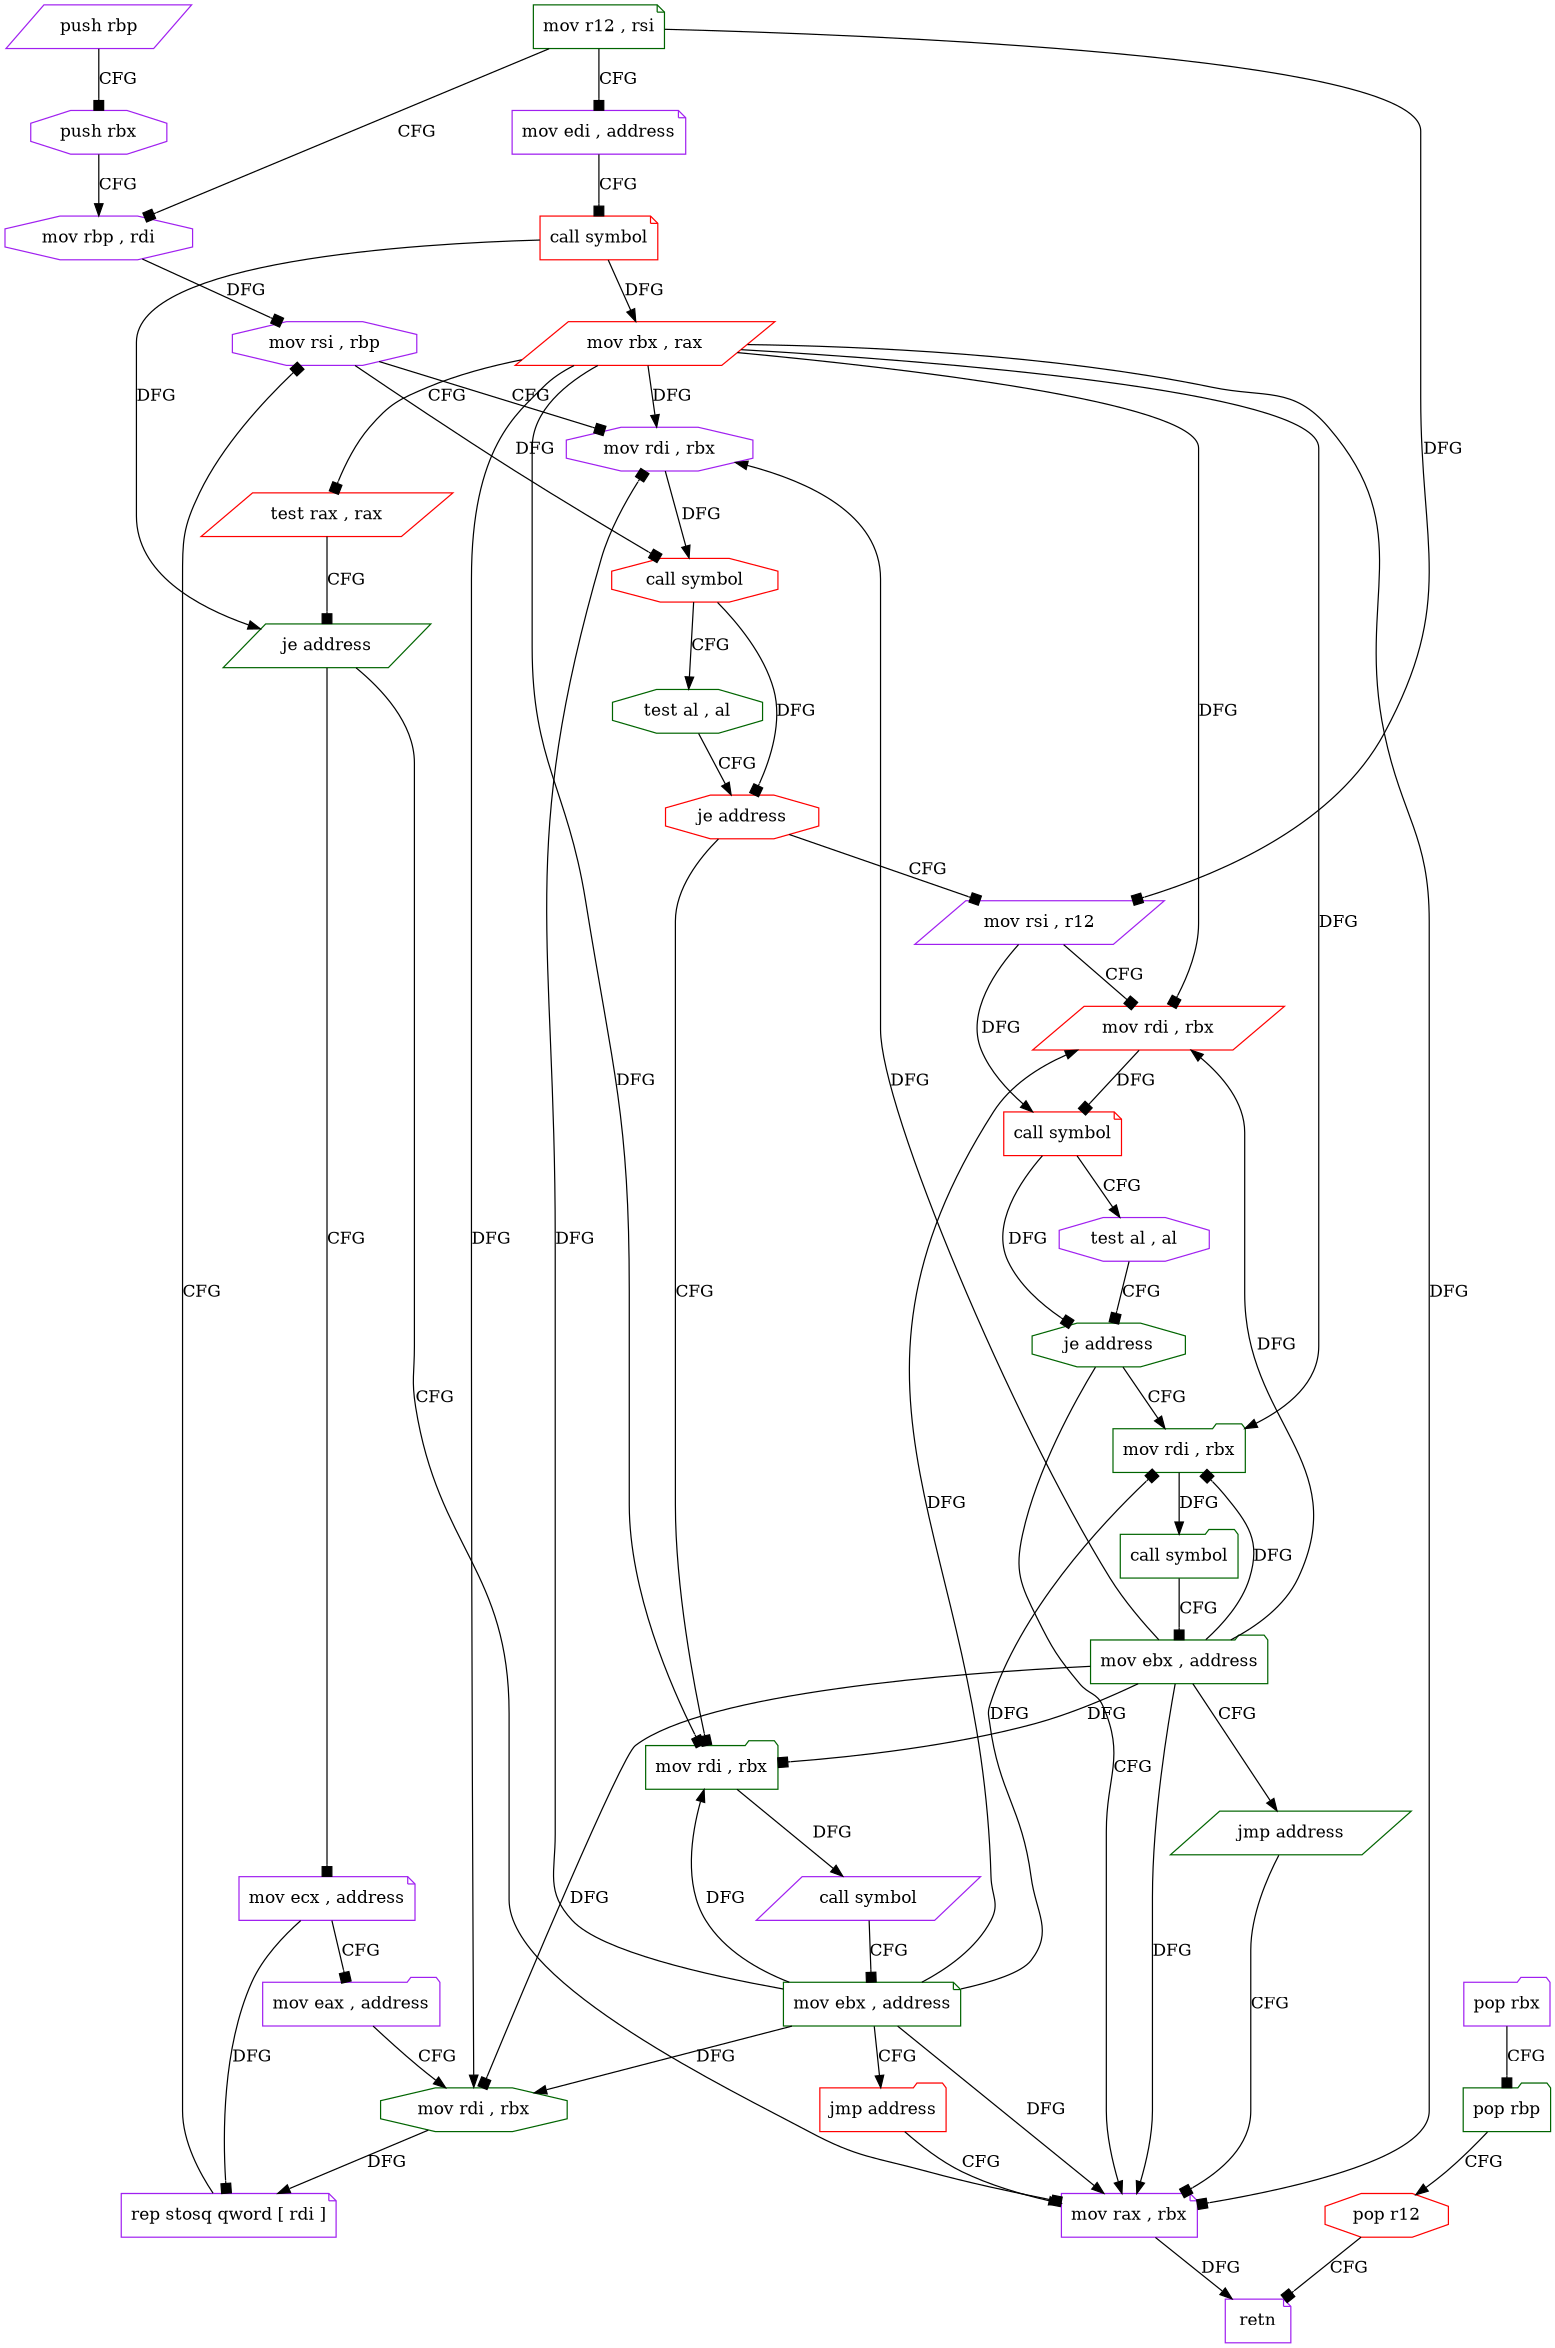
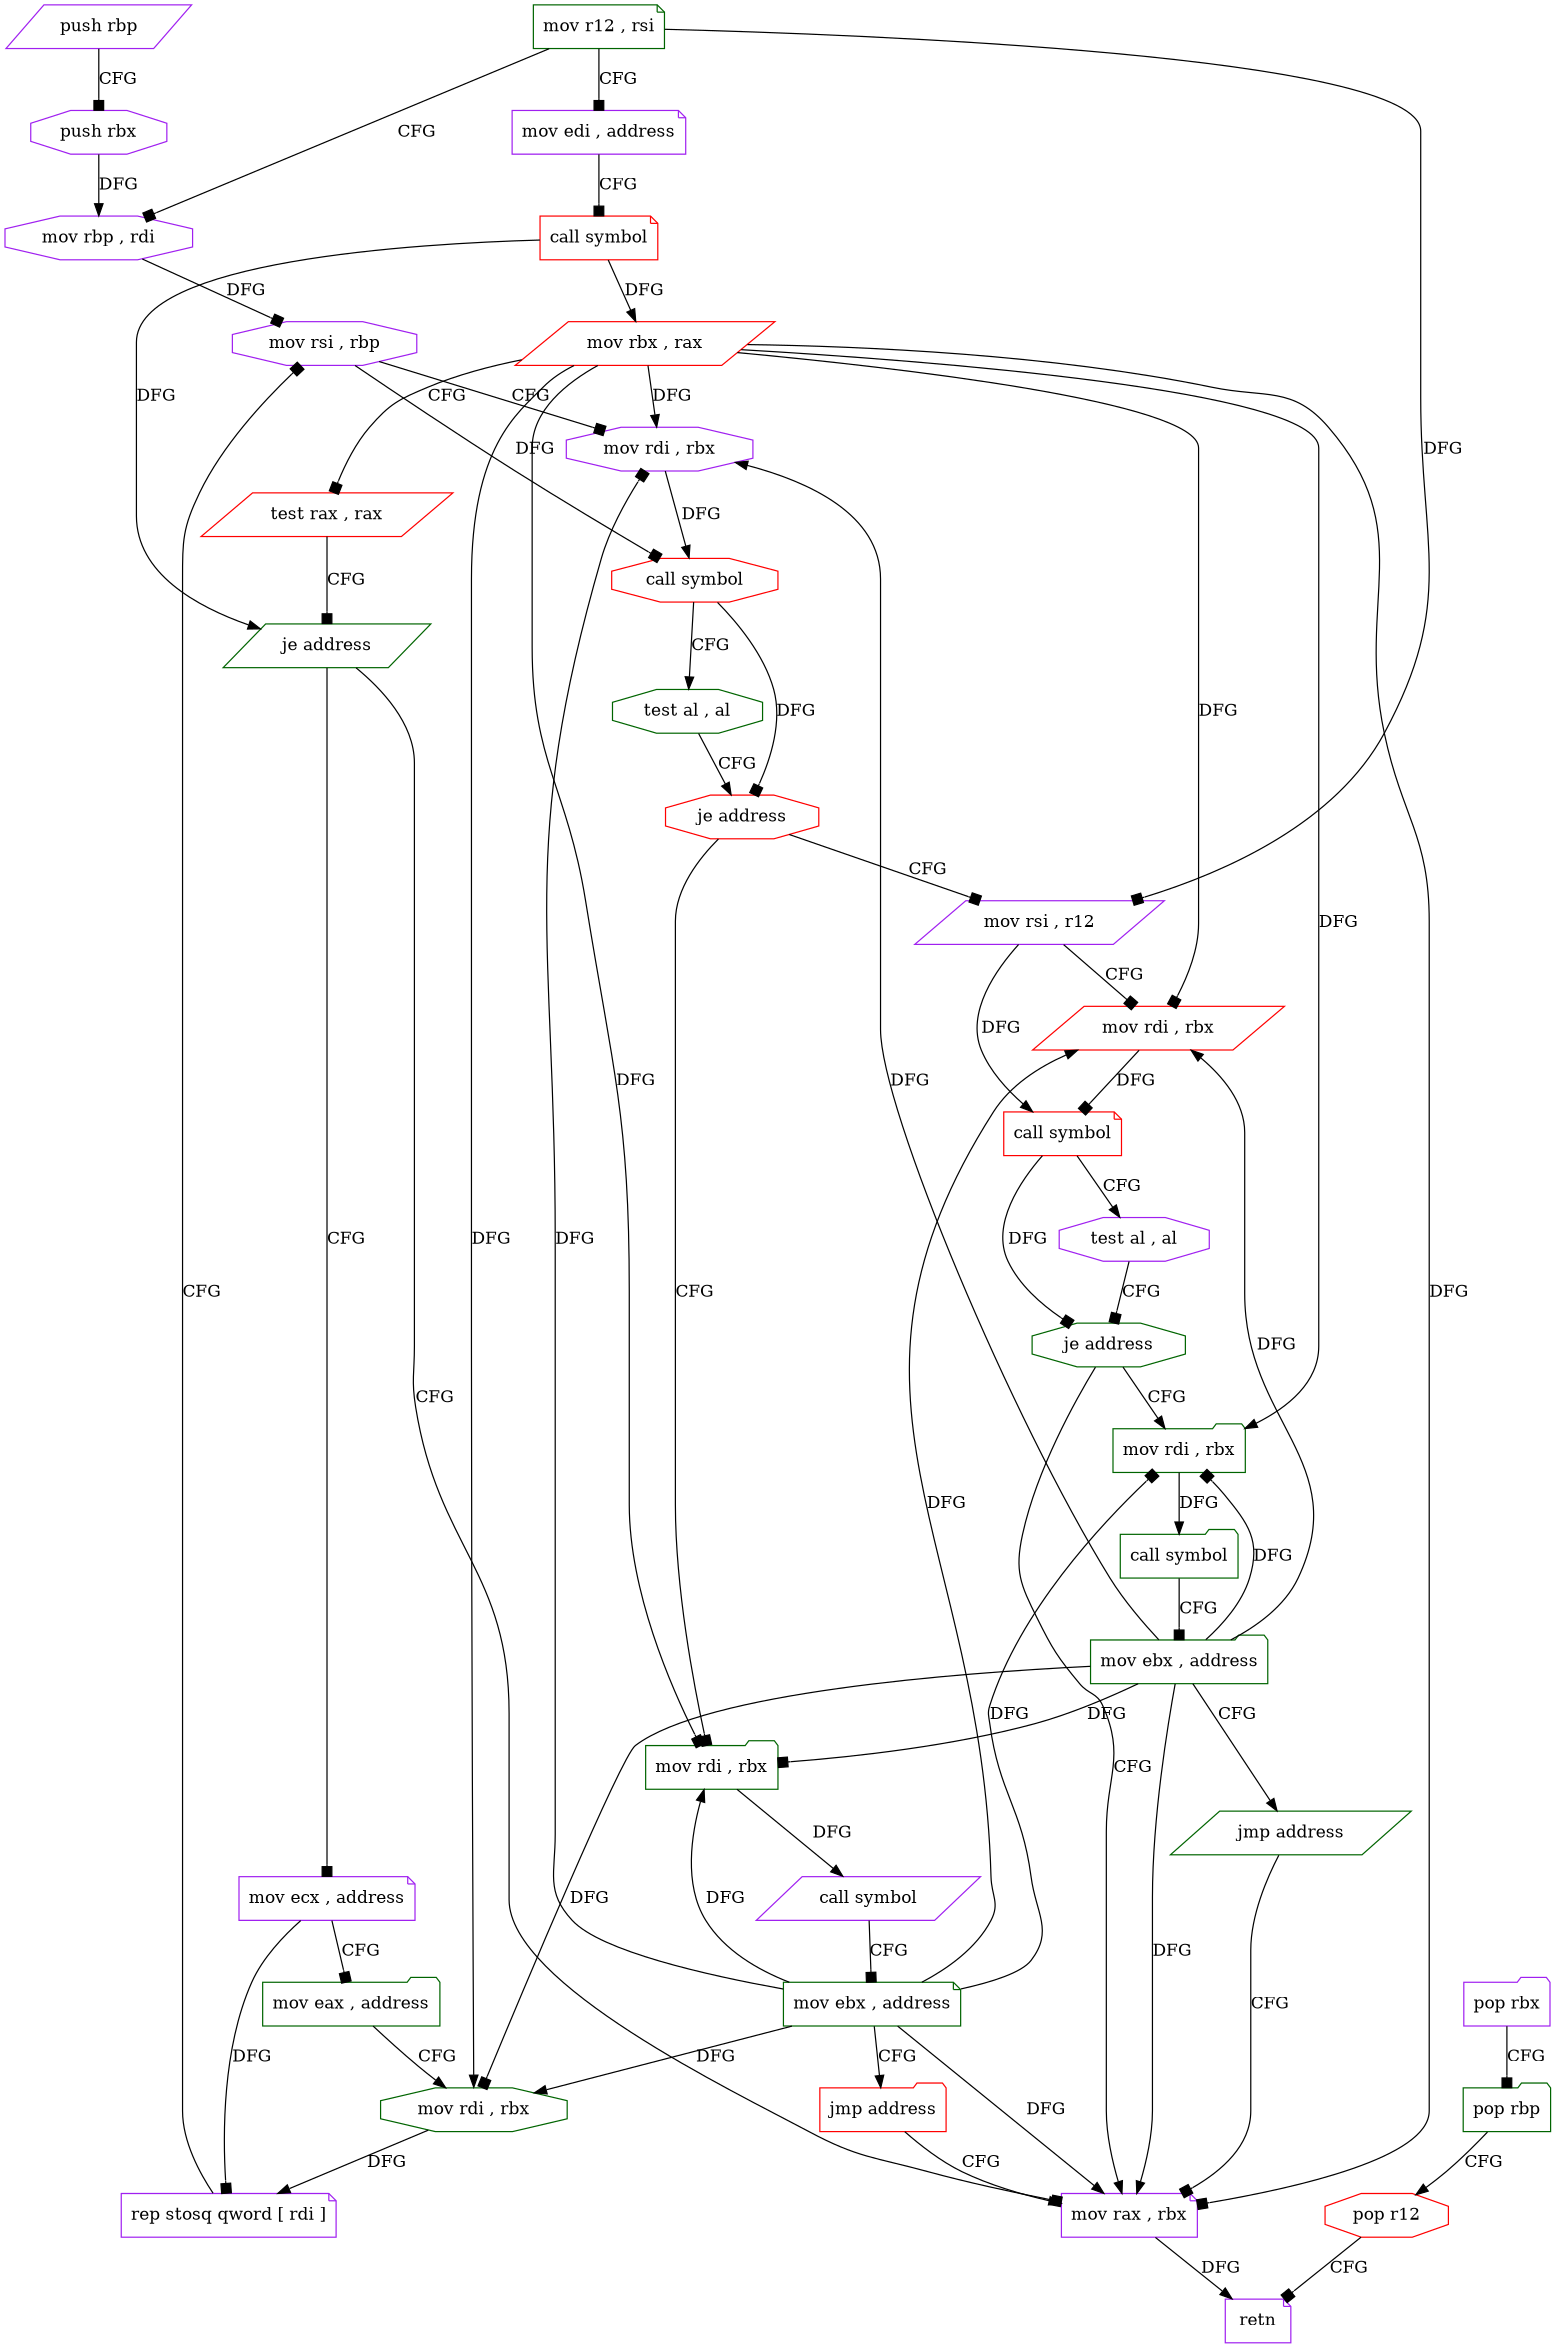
(118, 185) -> (119, 185)
(351, 2004) -> (351, 2004)
